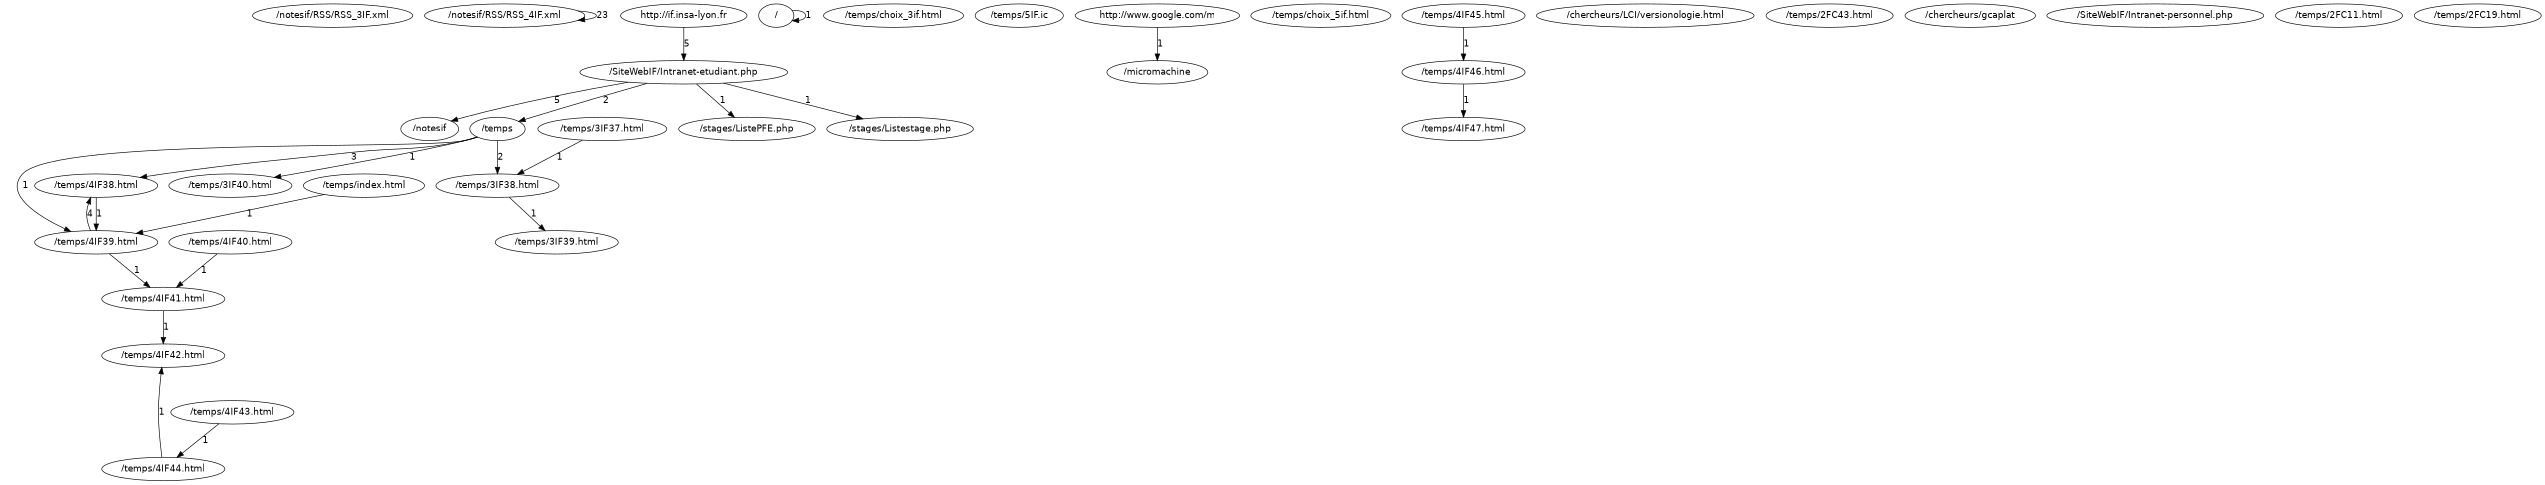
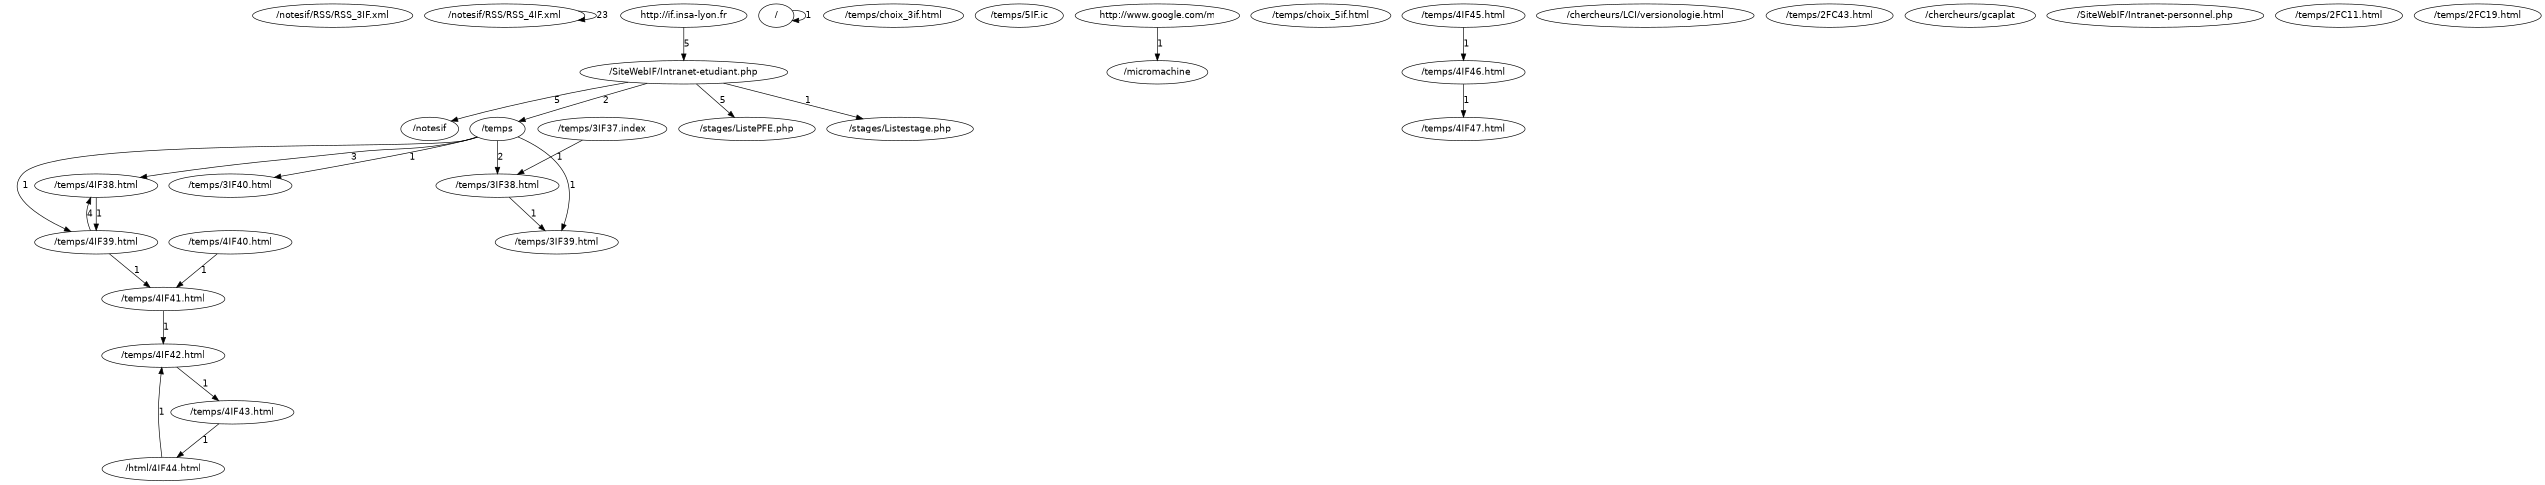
(723, 101) -> (723, 101)
(602, 129) -> (602, 129)
none -> (562, 170)
(364, 186) -> none
none -> (195, 382)
(163, 469) -> (163, 469)
